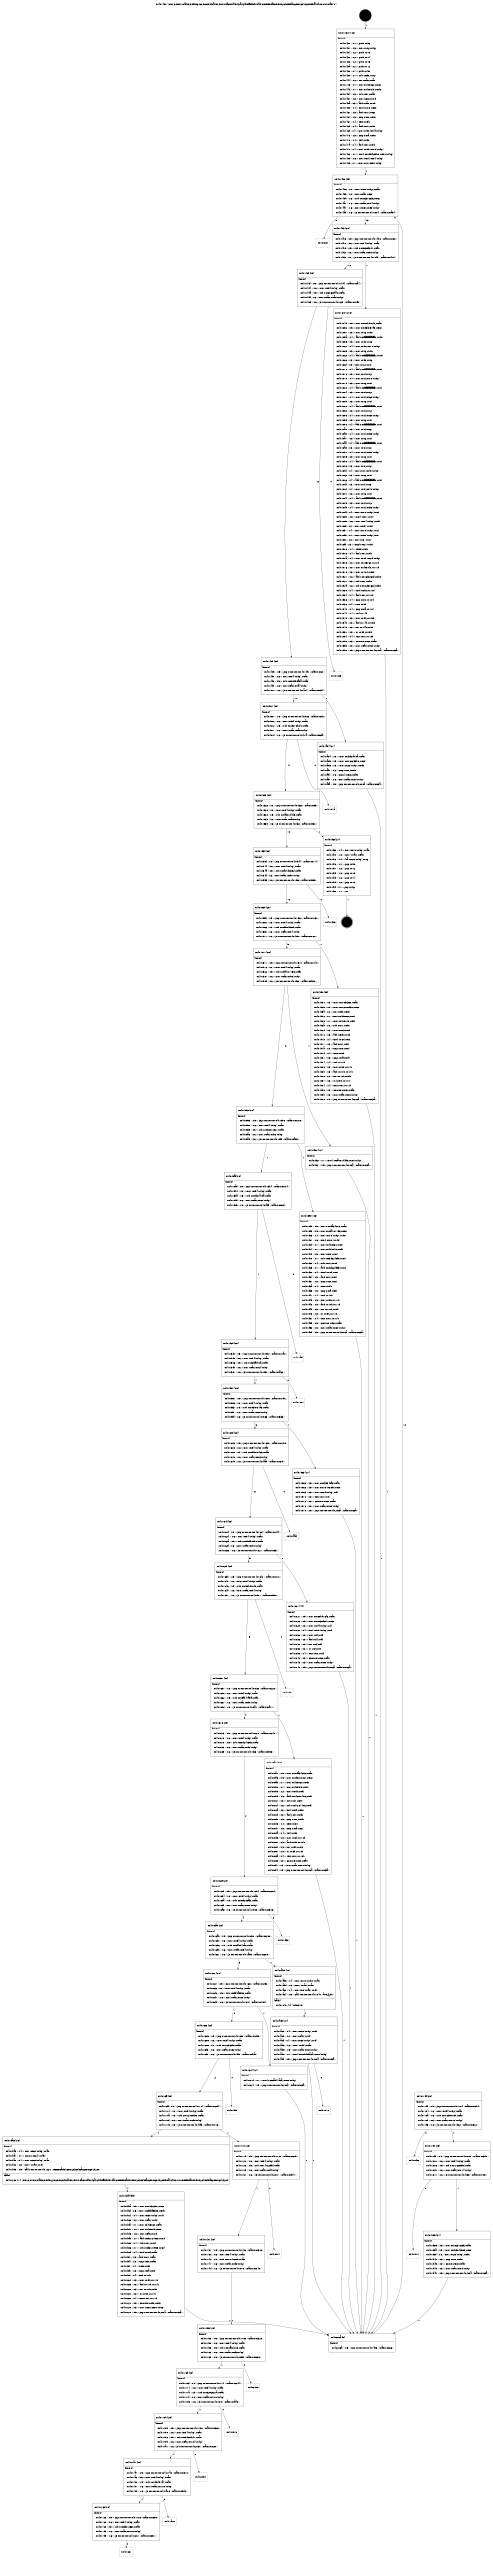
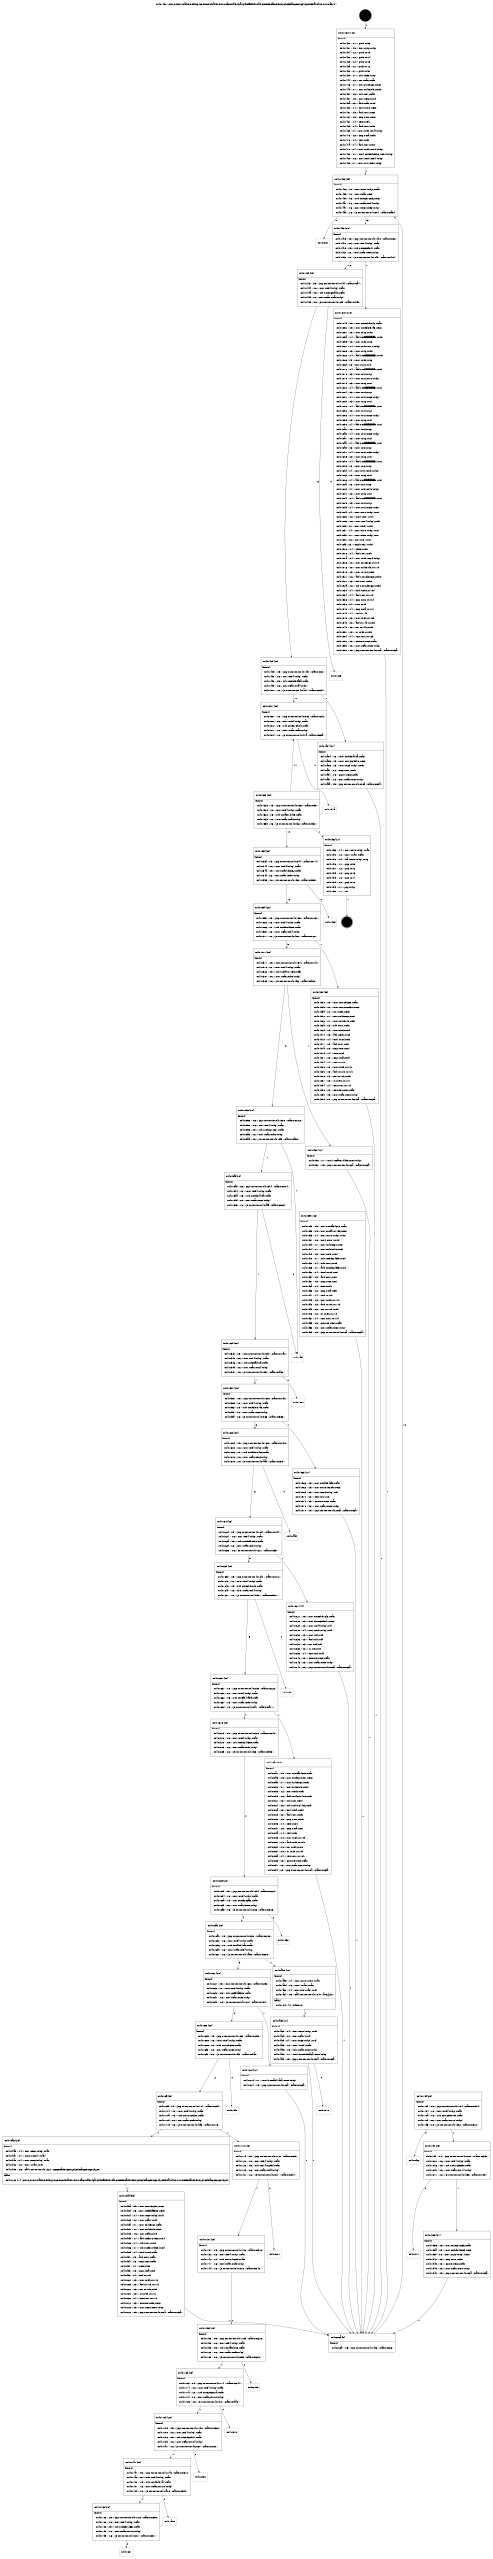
(285, 764) -> (292, 766)
(304, 1177) -> (296, 1247)
